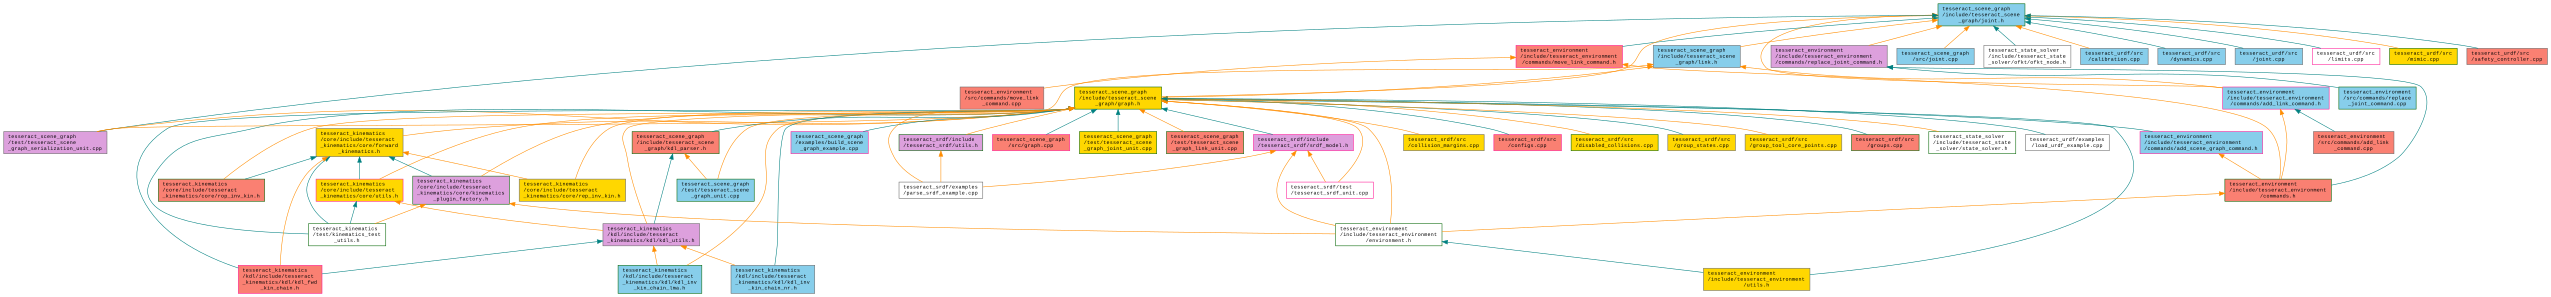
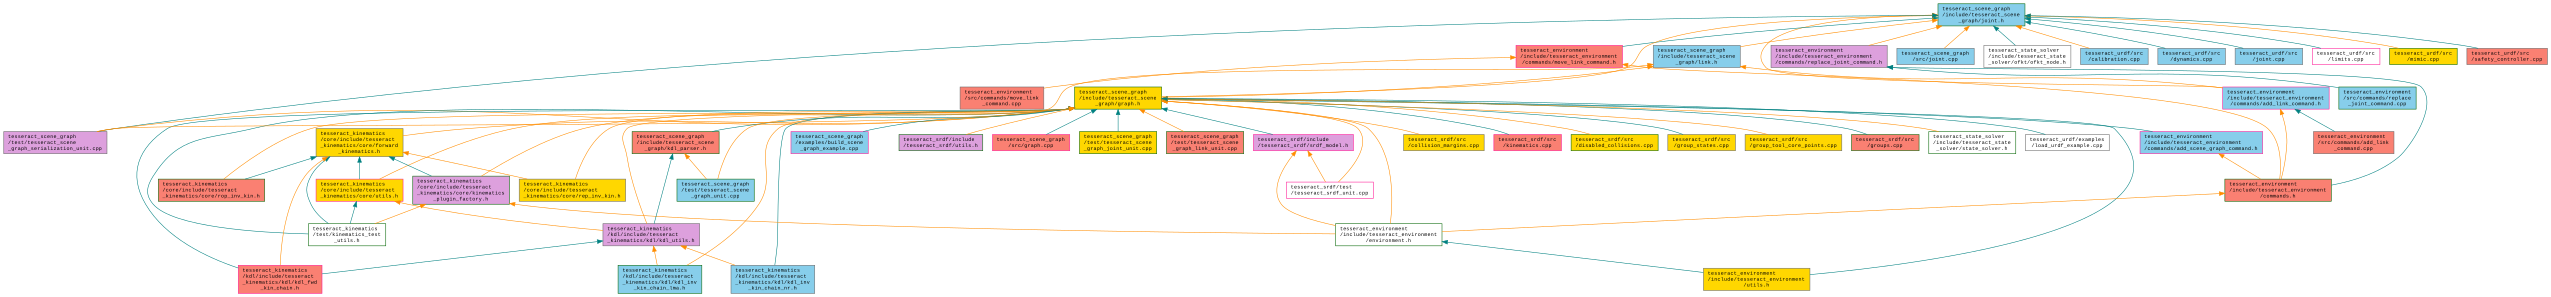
(1528, 143) -> (1528, 143)
(941, 190) -> none
